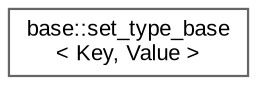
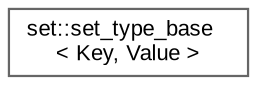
(128, 42) -> (128, 42)
